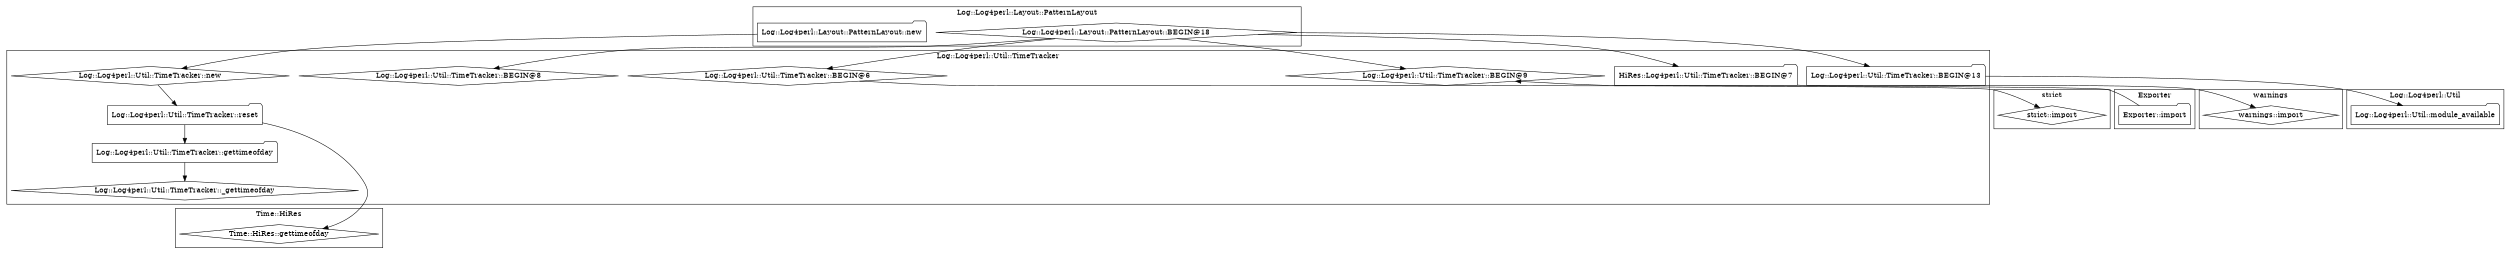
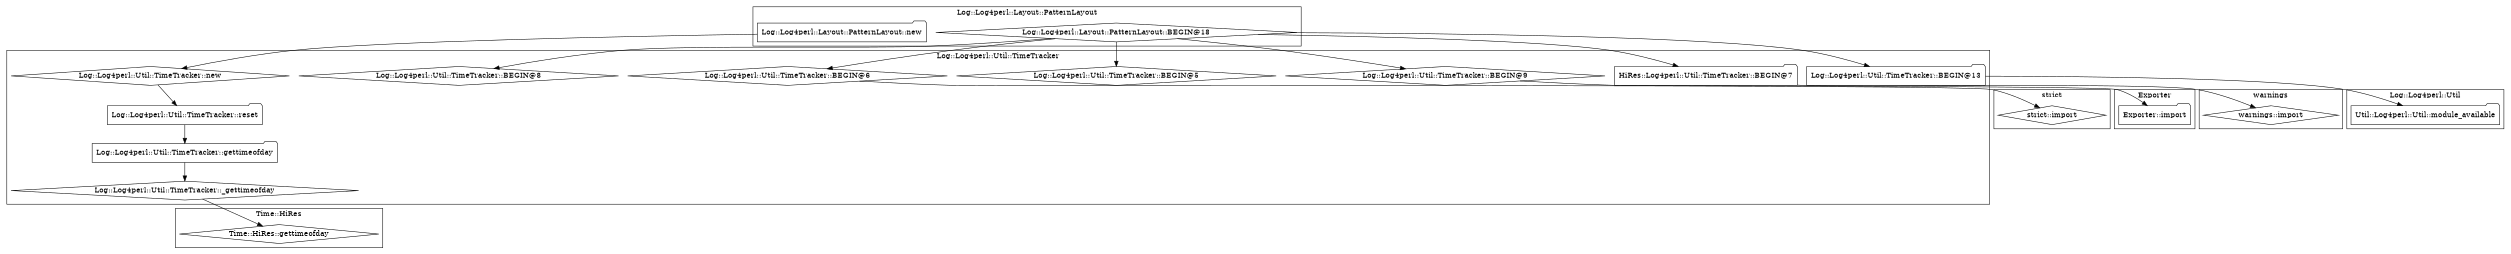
none -> (1116, 76)
(1832, 86) -> (1833, 86)
(2425, 115) -> (2425, 115)
(347, 162) -> (232, 212)
